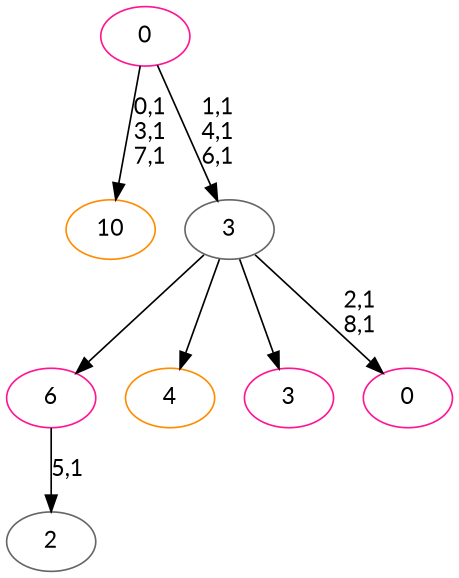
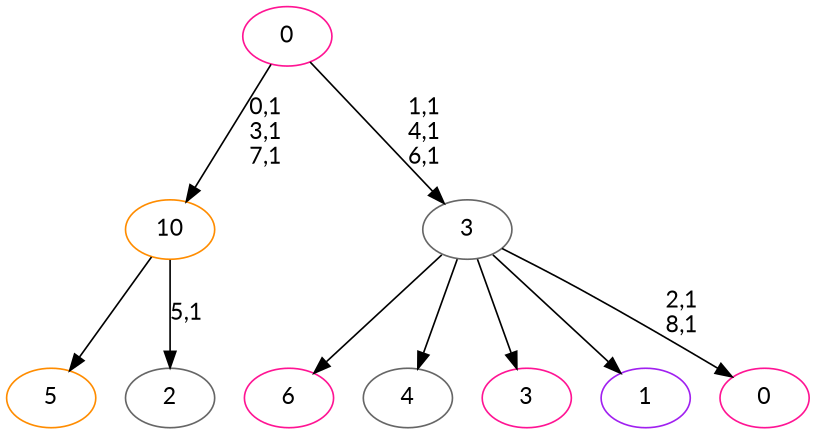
none -> (51, 398)
(170, 398) -> (408, 398)
none -> (646, 398)
(51, 462) -> (170, 305)
